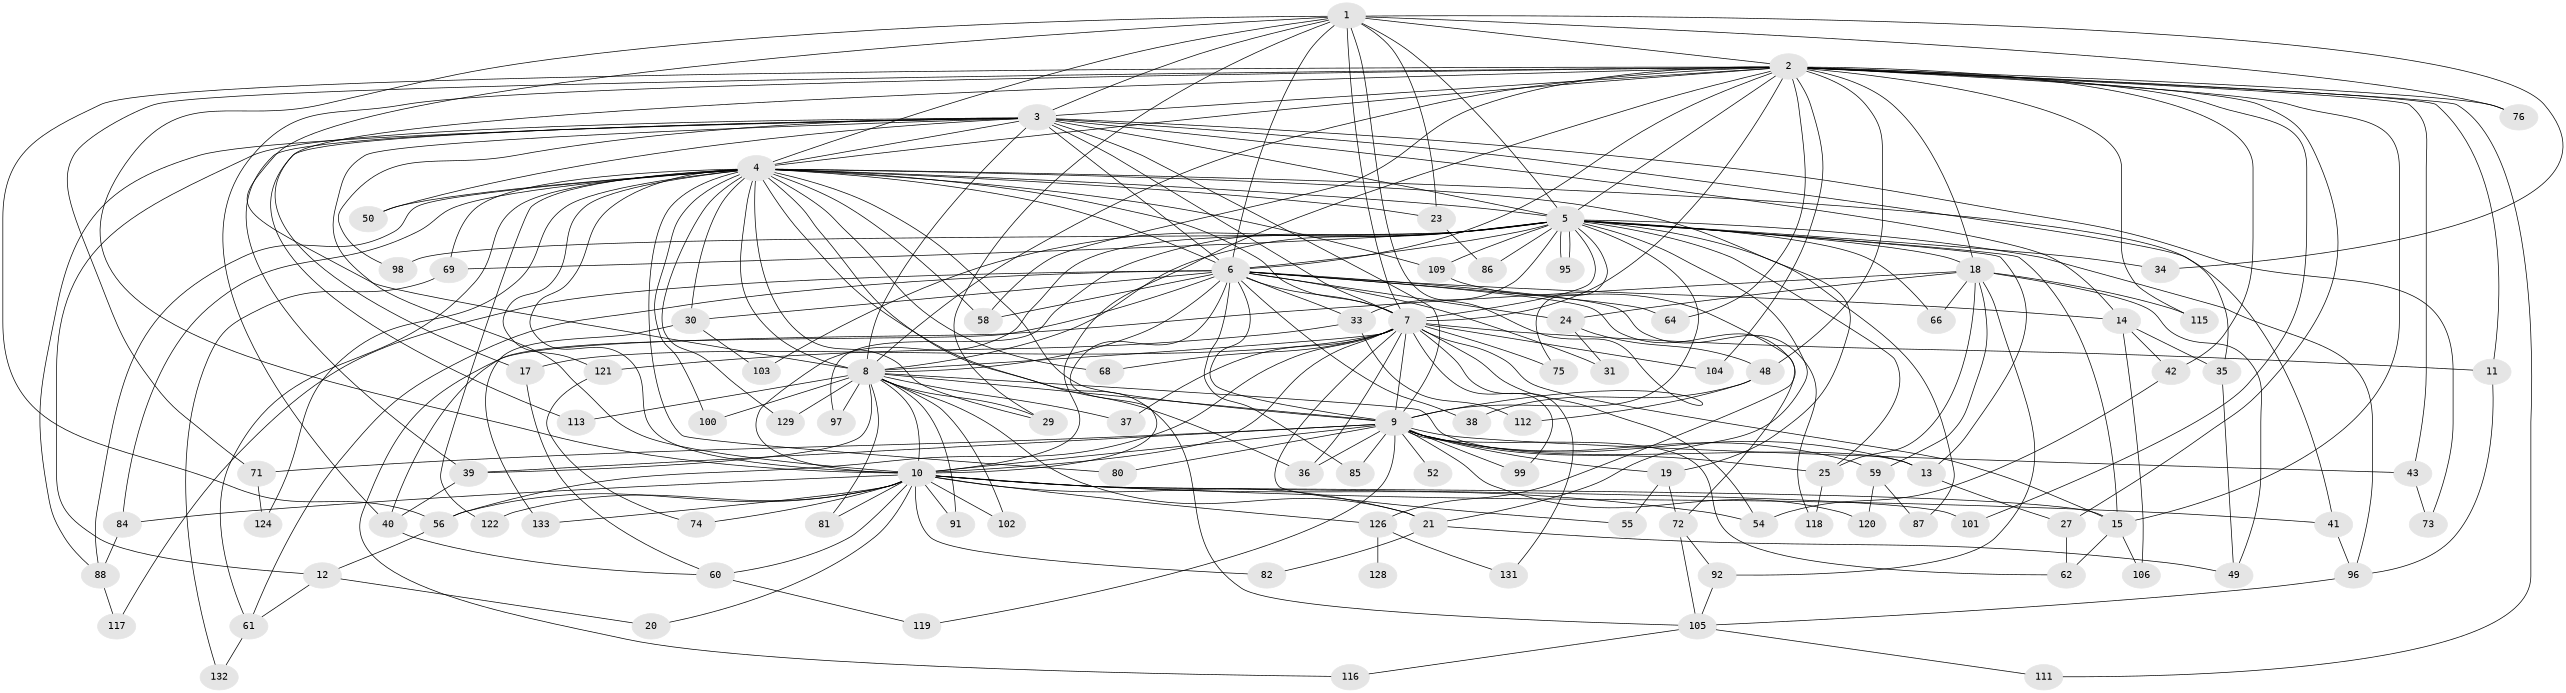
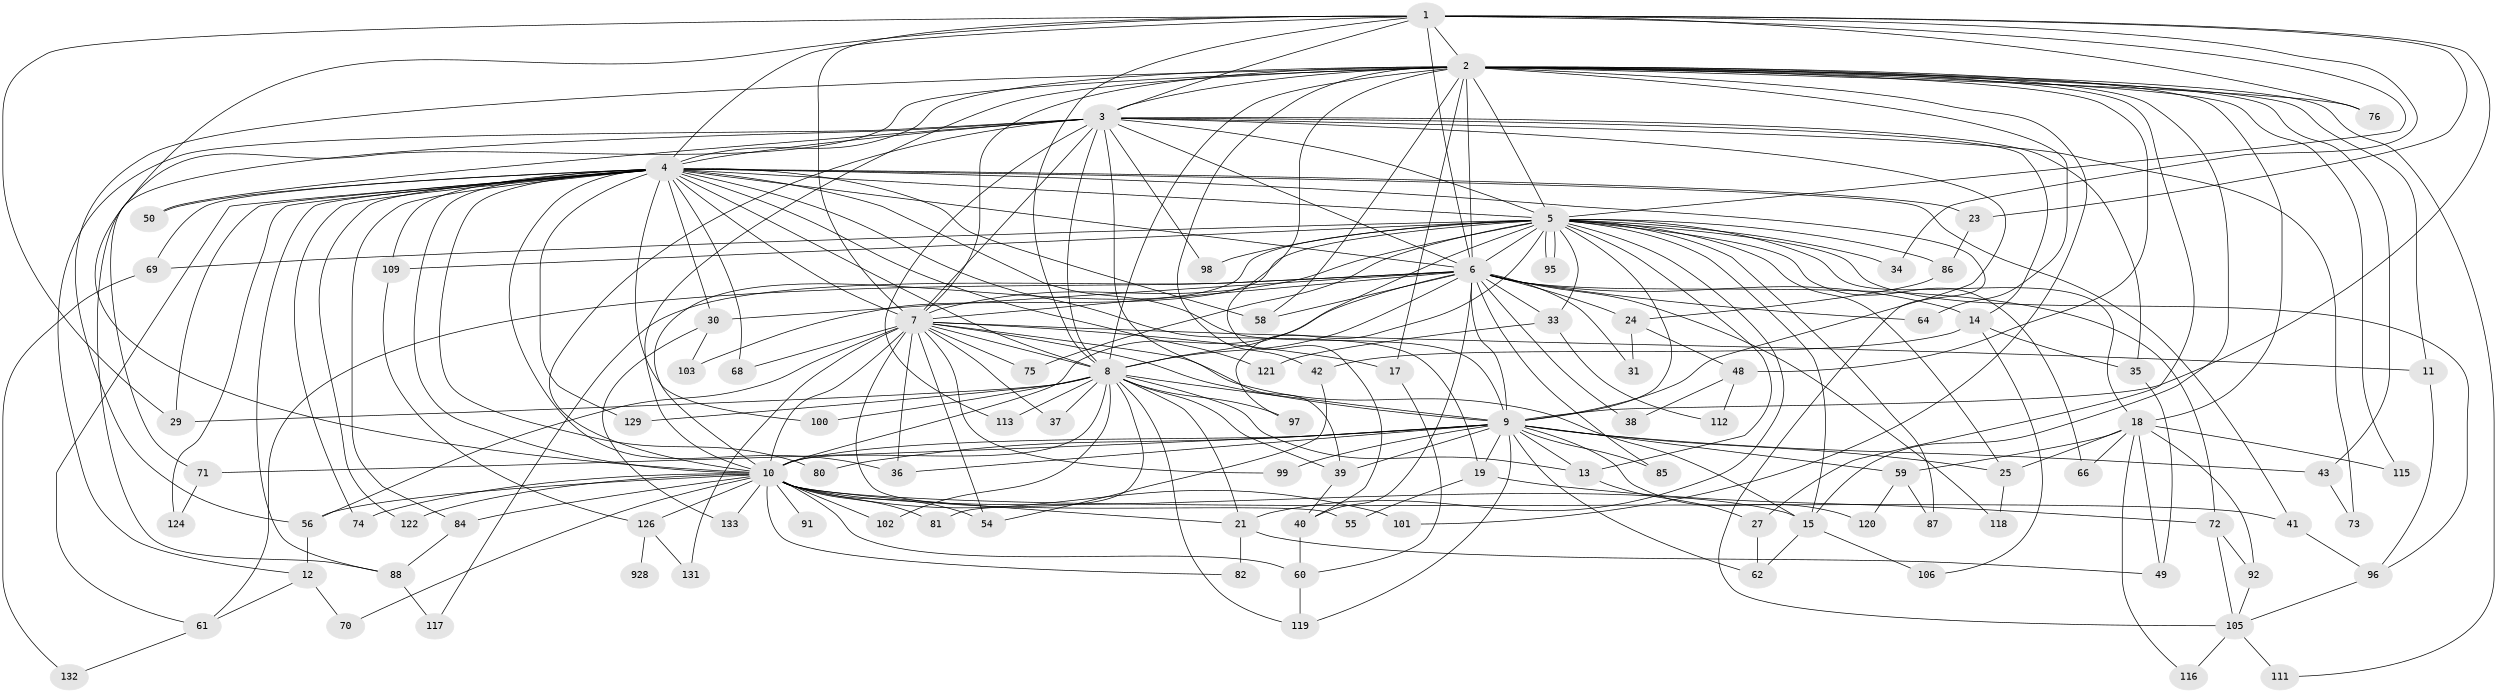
(1770, 293) -> (1792, 304)
(1714, 372) -> none
(939, 433) -> (1177, 512)
(572, 463) -> (333, 215)
(1433, 474) -> none
(1378, 575) -> (640, 575)
(651, 626) -> (346, 626)
